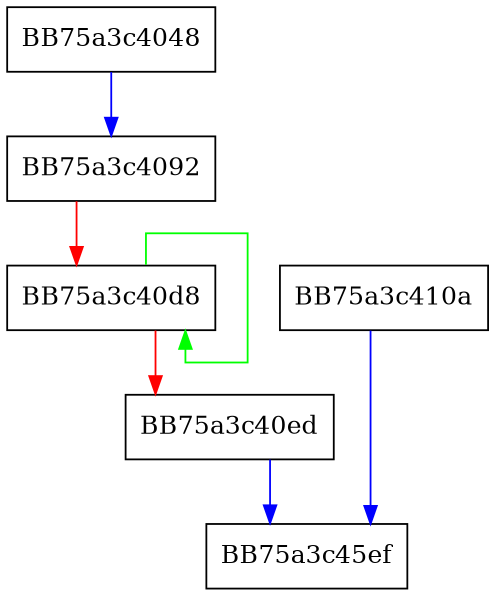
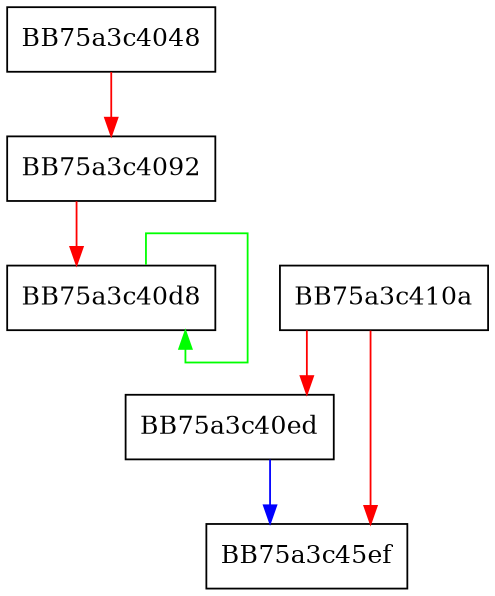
(111, 95) -> (111, 95)
(156, 353) -> (307, 353)
(371, 418) -> (371, 418)
